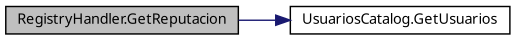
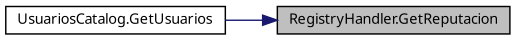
(257, 20) -> (244, 20)
